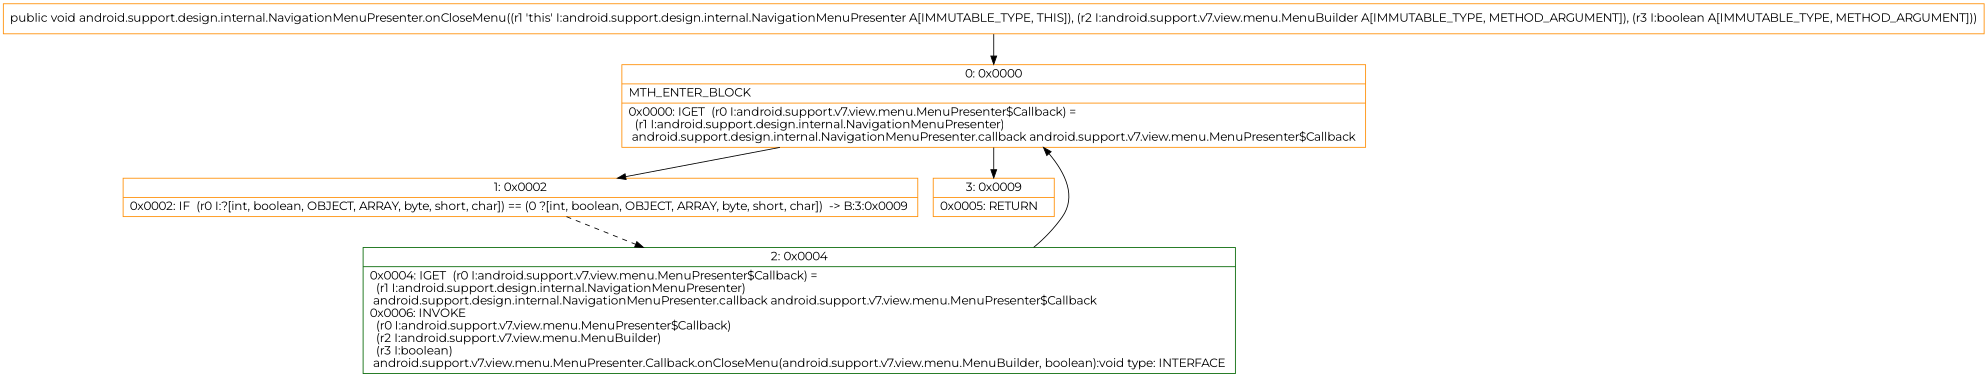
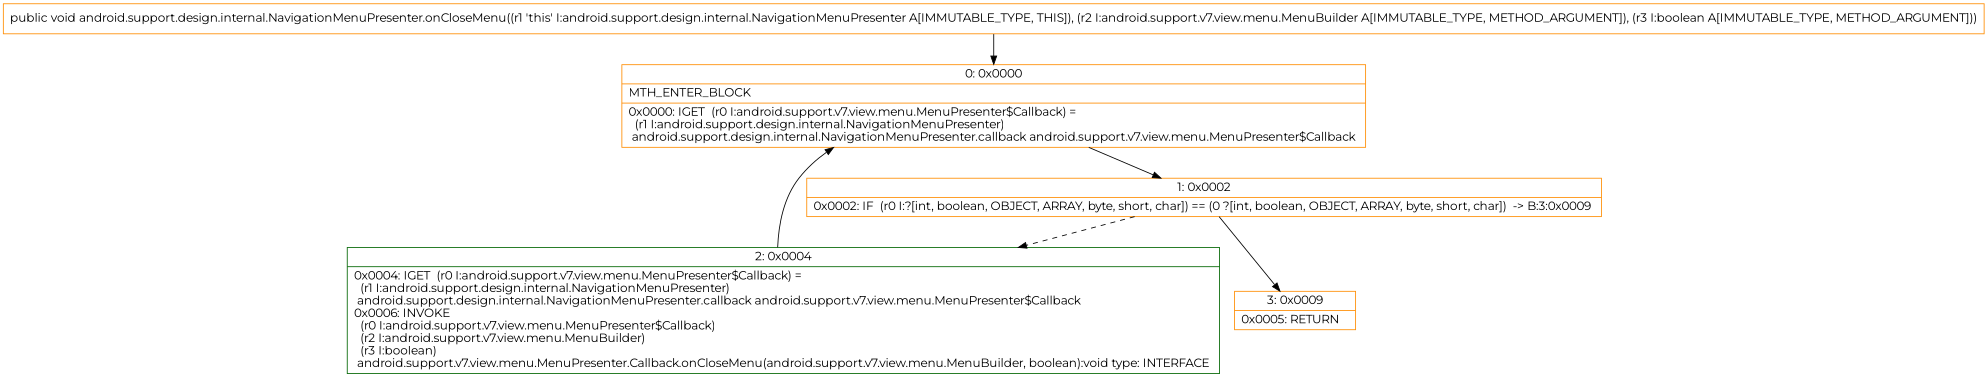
(994, 159) -> (1247, 251)
